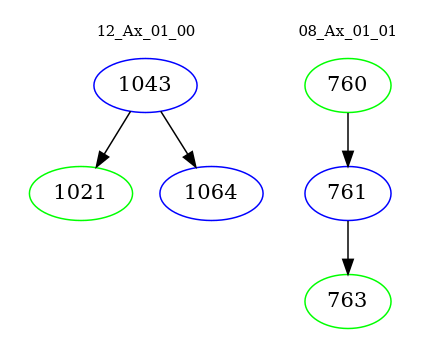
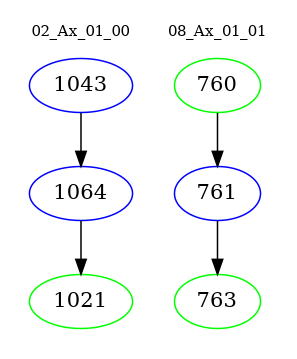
(146, 32) -> (81, 32)
(117, 133) -> (81, 240)
